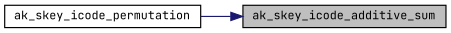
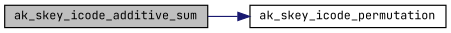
(216, 16) -> (223, 16)
